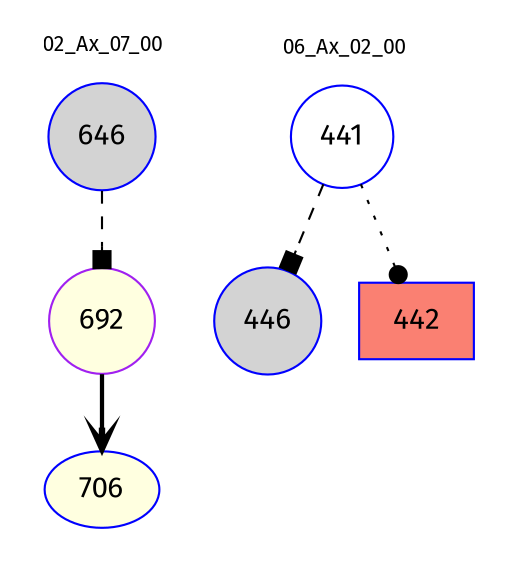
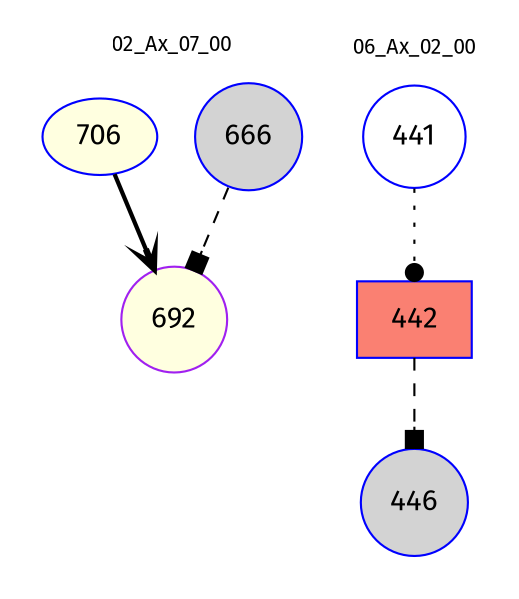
(102, 137) -> (249, 137)
(310, 217) -> (414, 392)
(102, 402) -> (131, 212)
